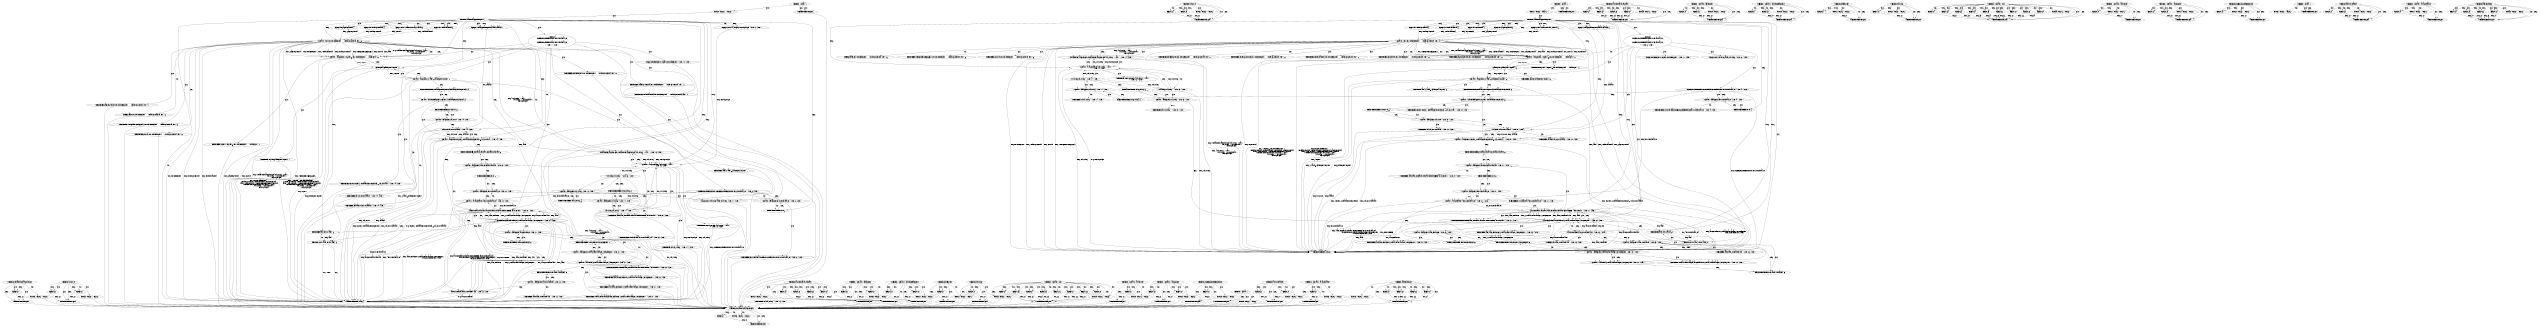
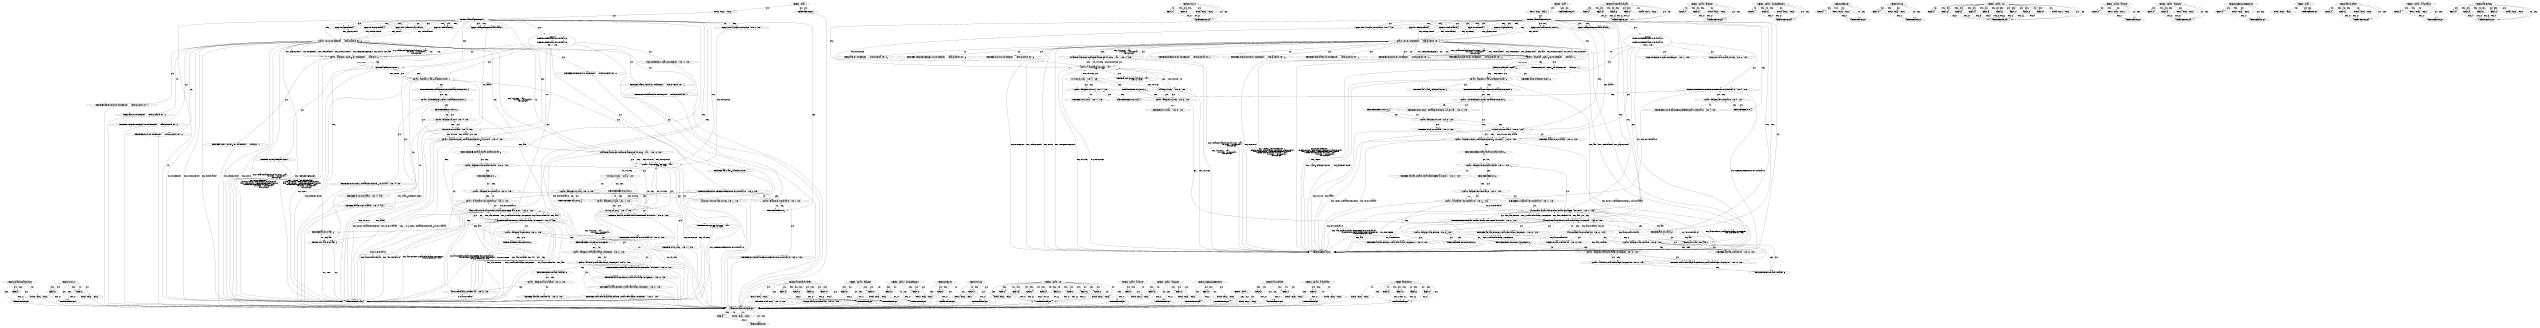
none -> (1375, 28)
none -> (456, 125)
(1484, 125) -> (1484, 125)
none -> (821, 302)
